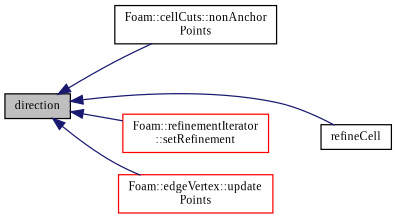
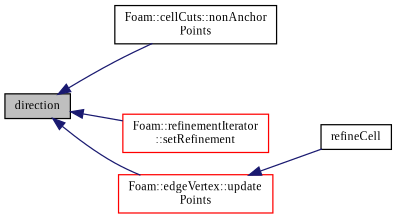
(211, 95) -> (291, 160)
